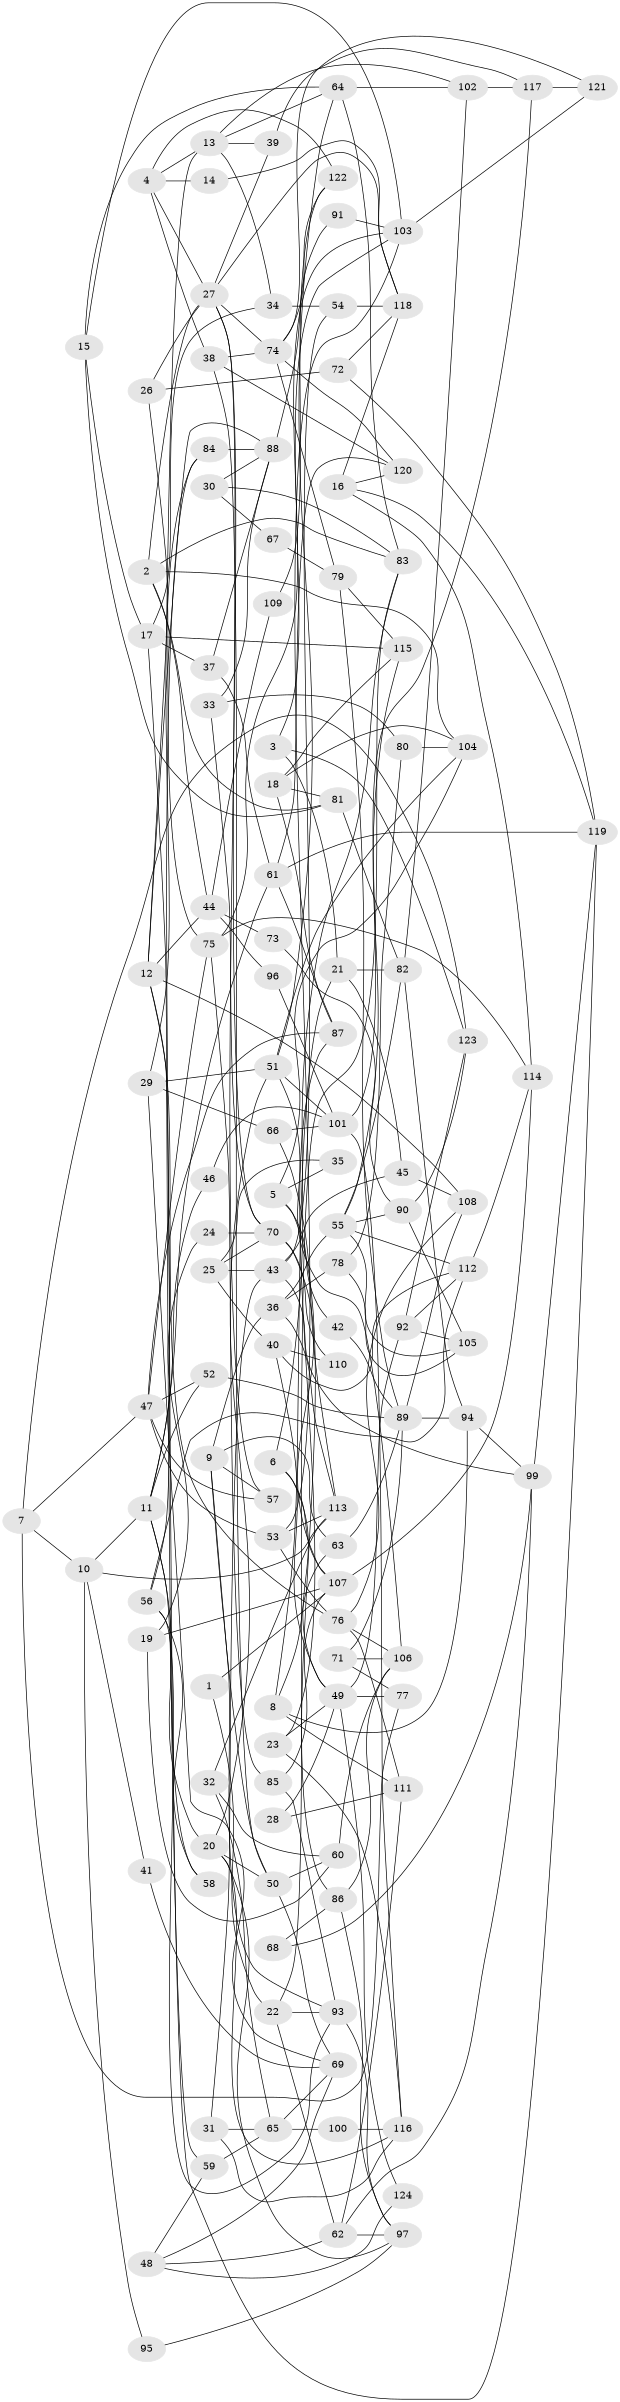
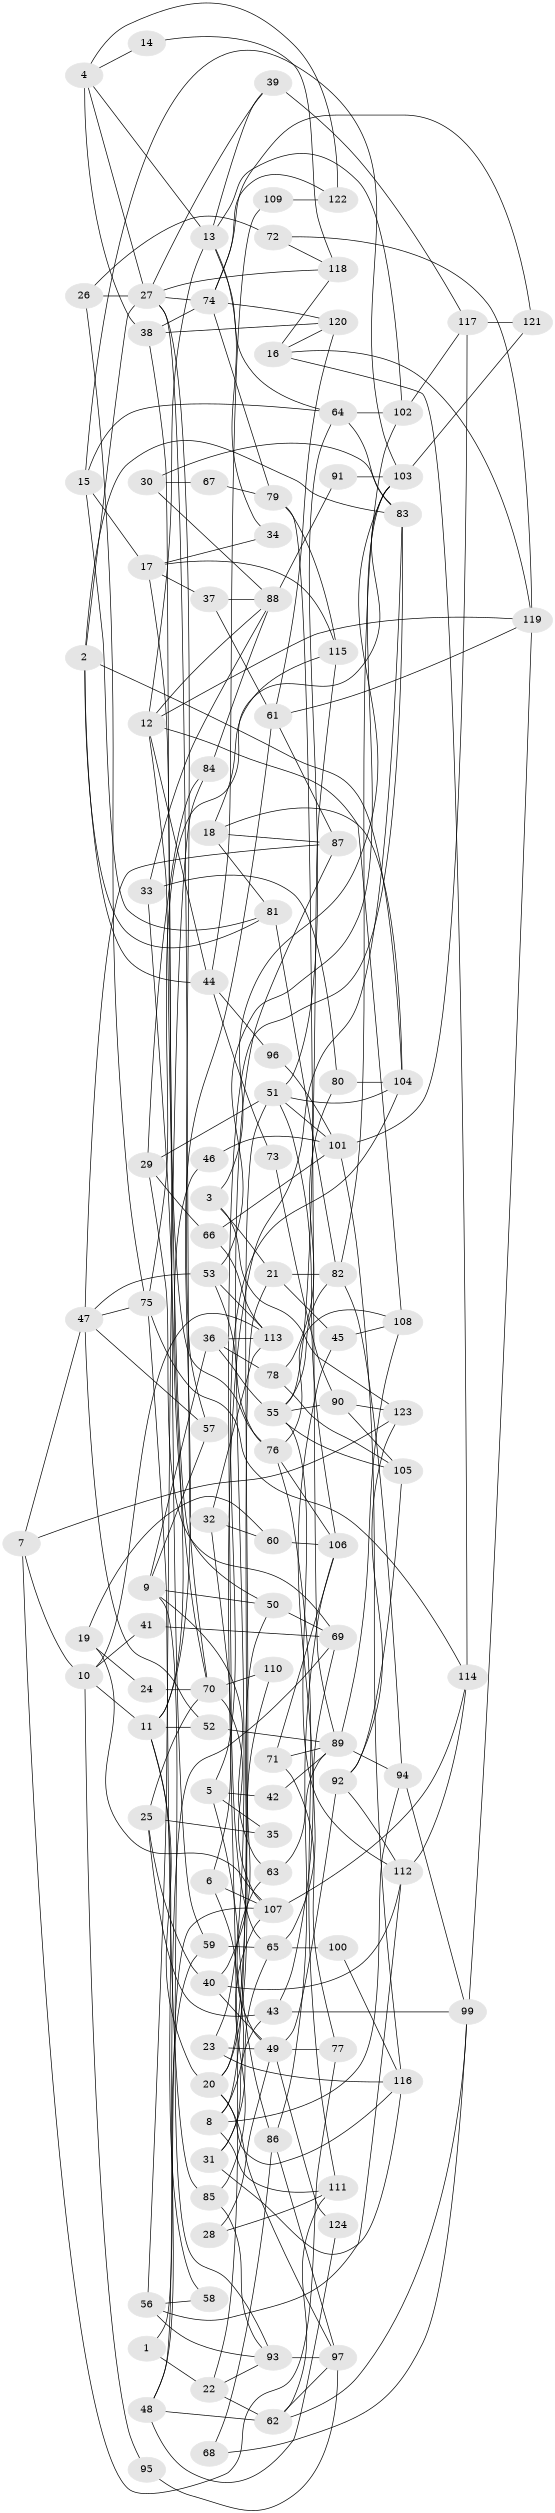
(338, 306) -> none
(312, 1867) -> none
